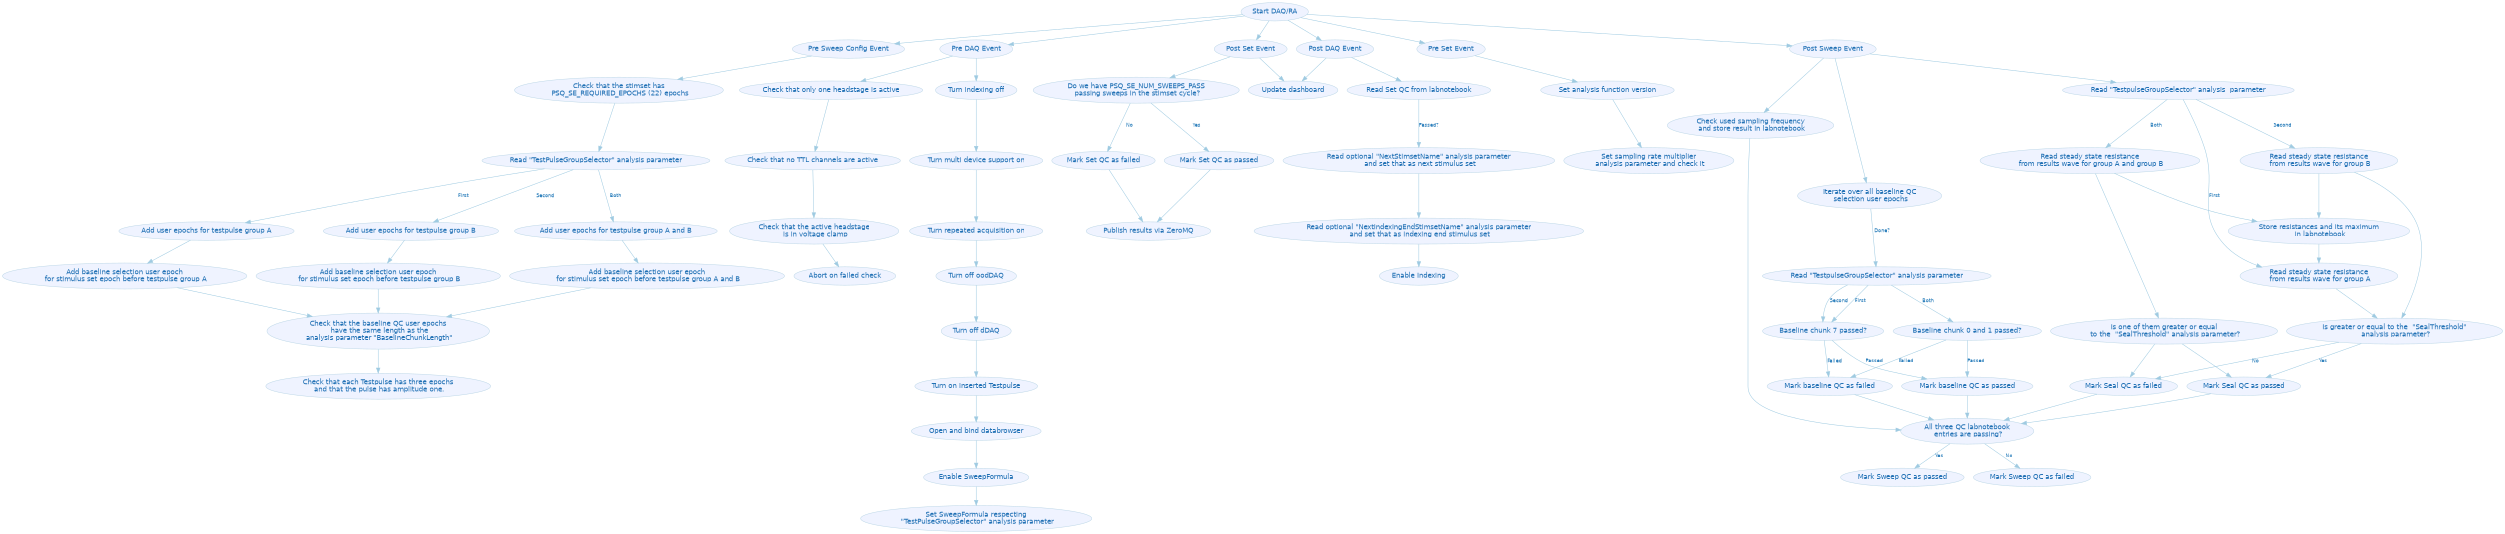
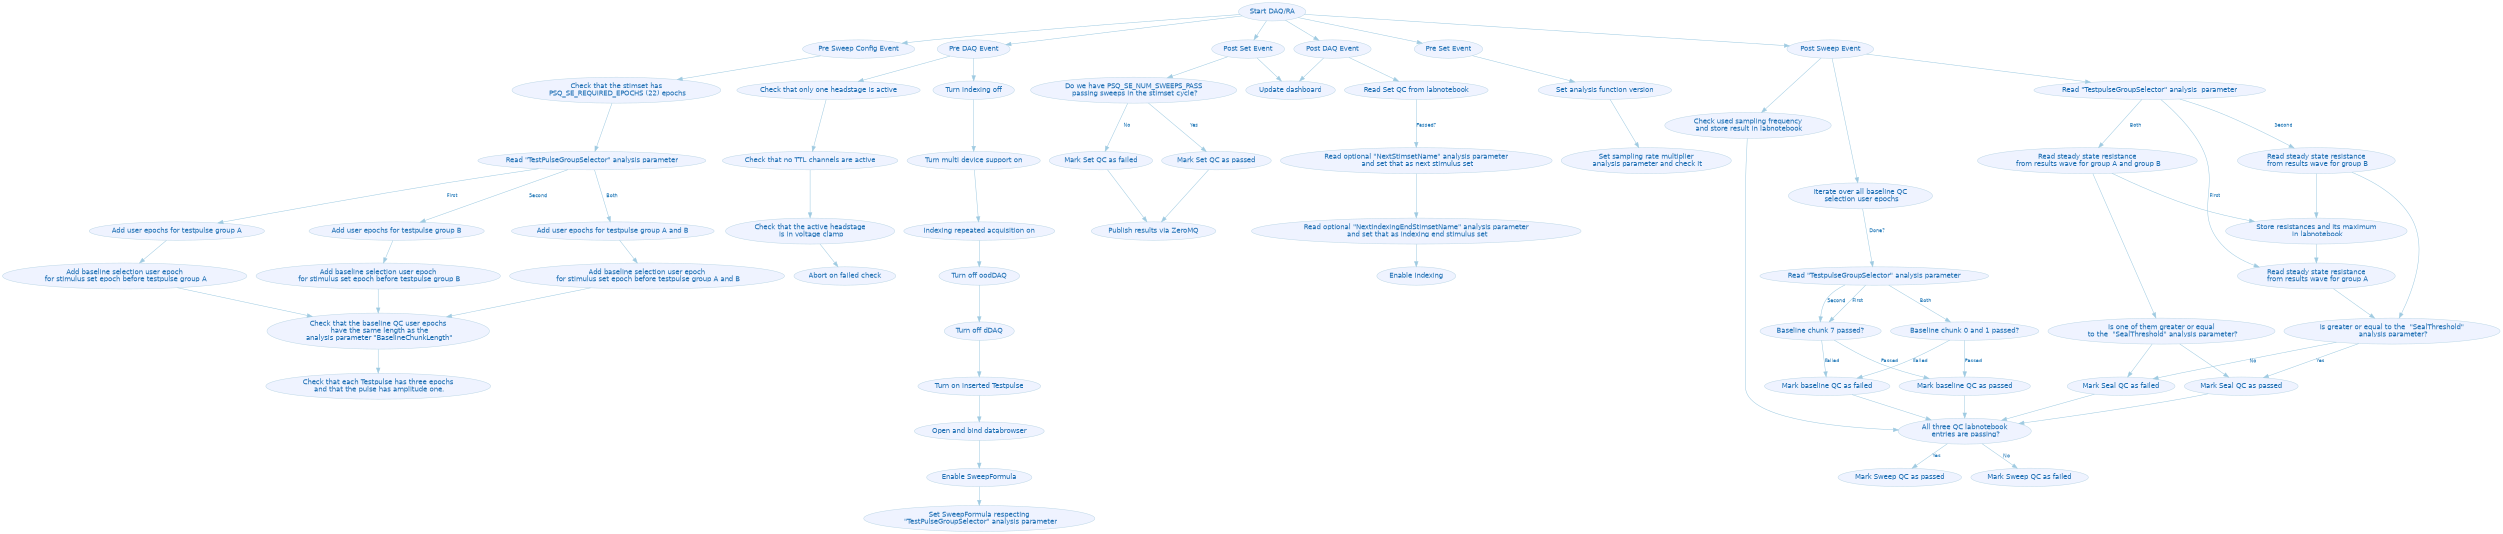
(976, 231) -> (979, 231)
